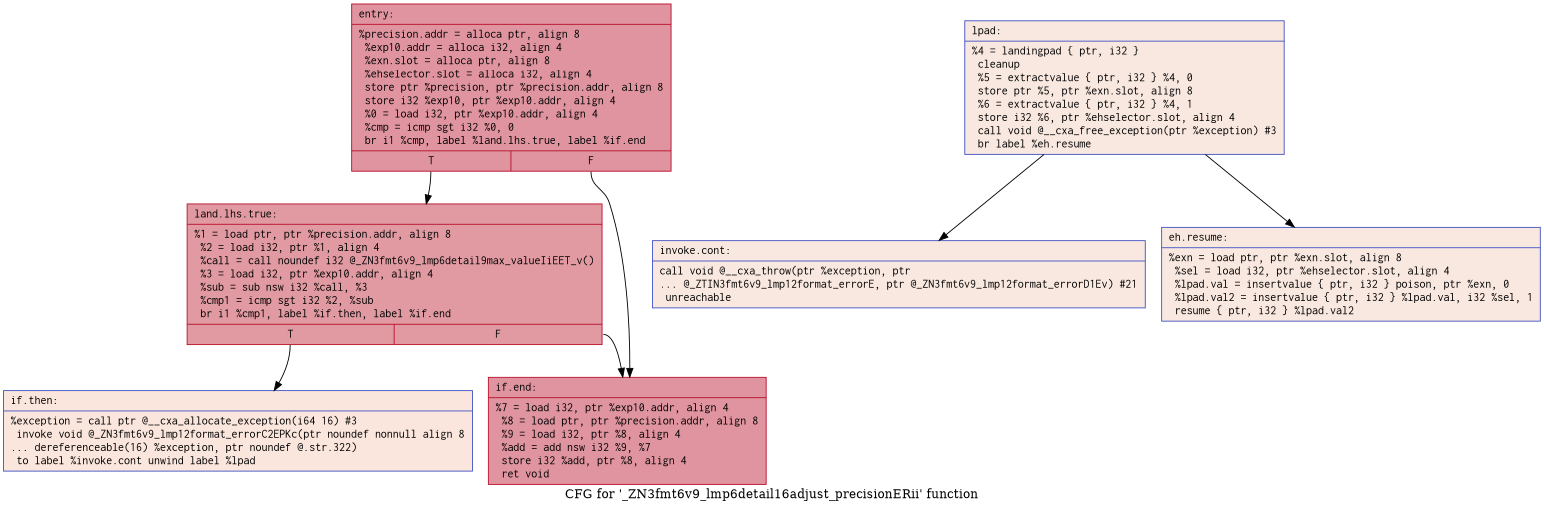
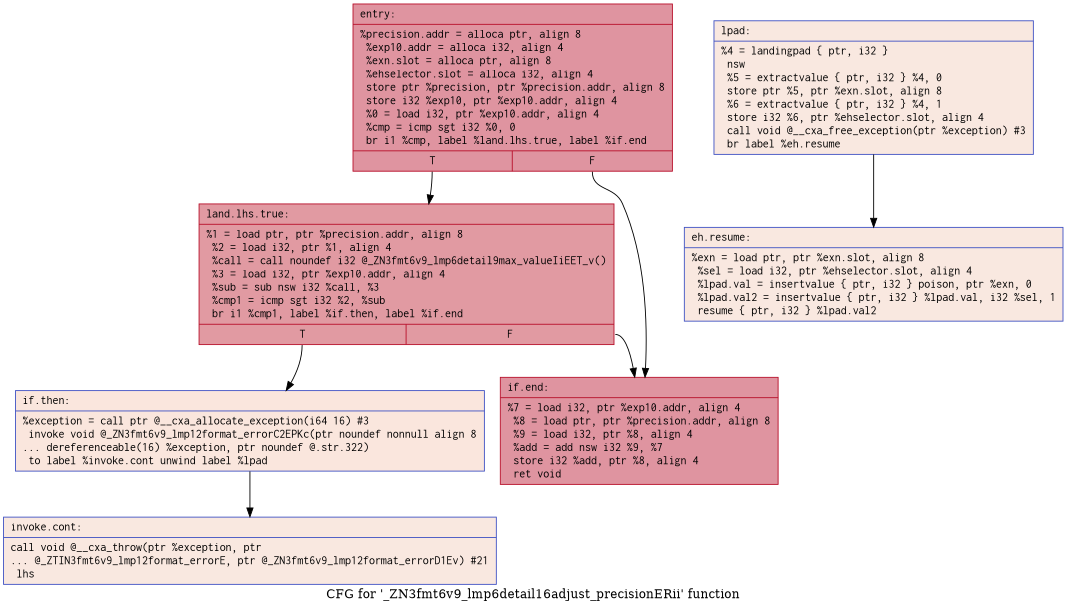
(996, 64) -> (733, 64)
(995, 195) -> (250, 490)
(696, 297) -> (23, 574)
